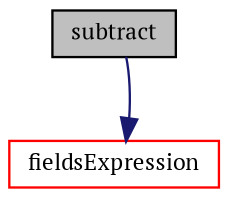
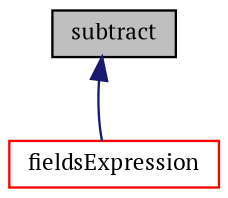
(130, 88) -> (99, 111)
